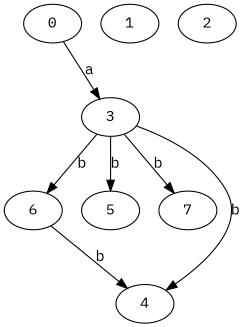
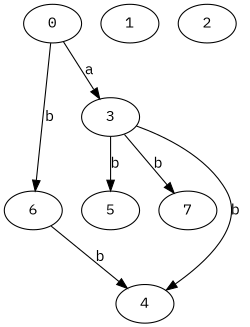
(75, 160) -> (44, 112)
